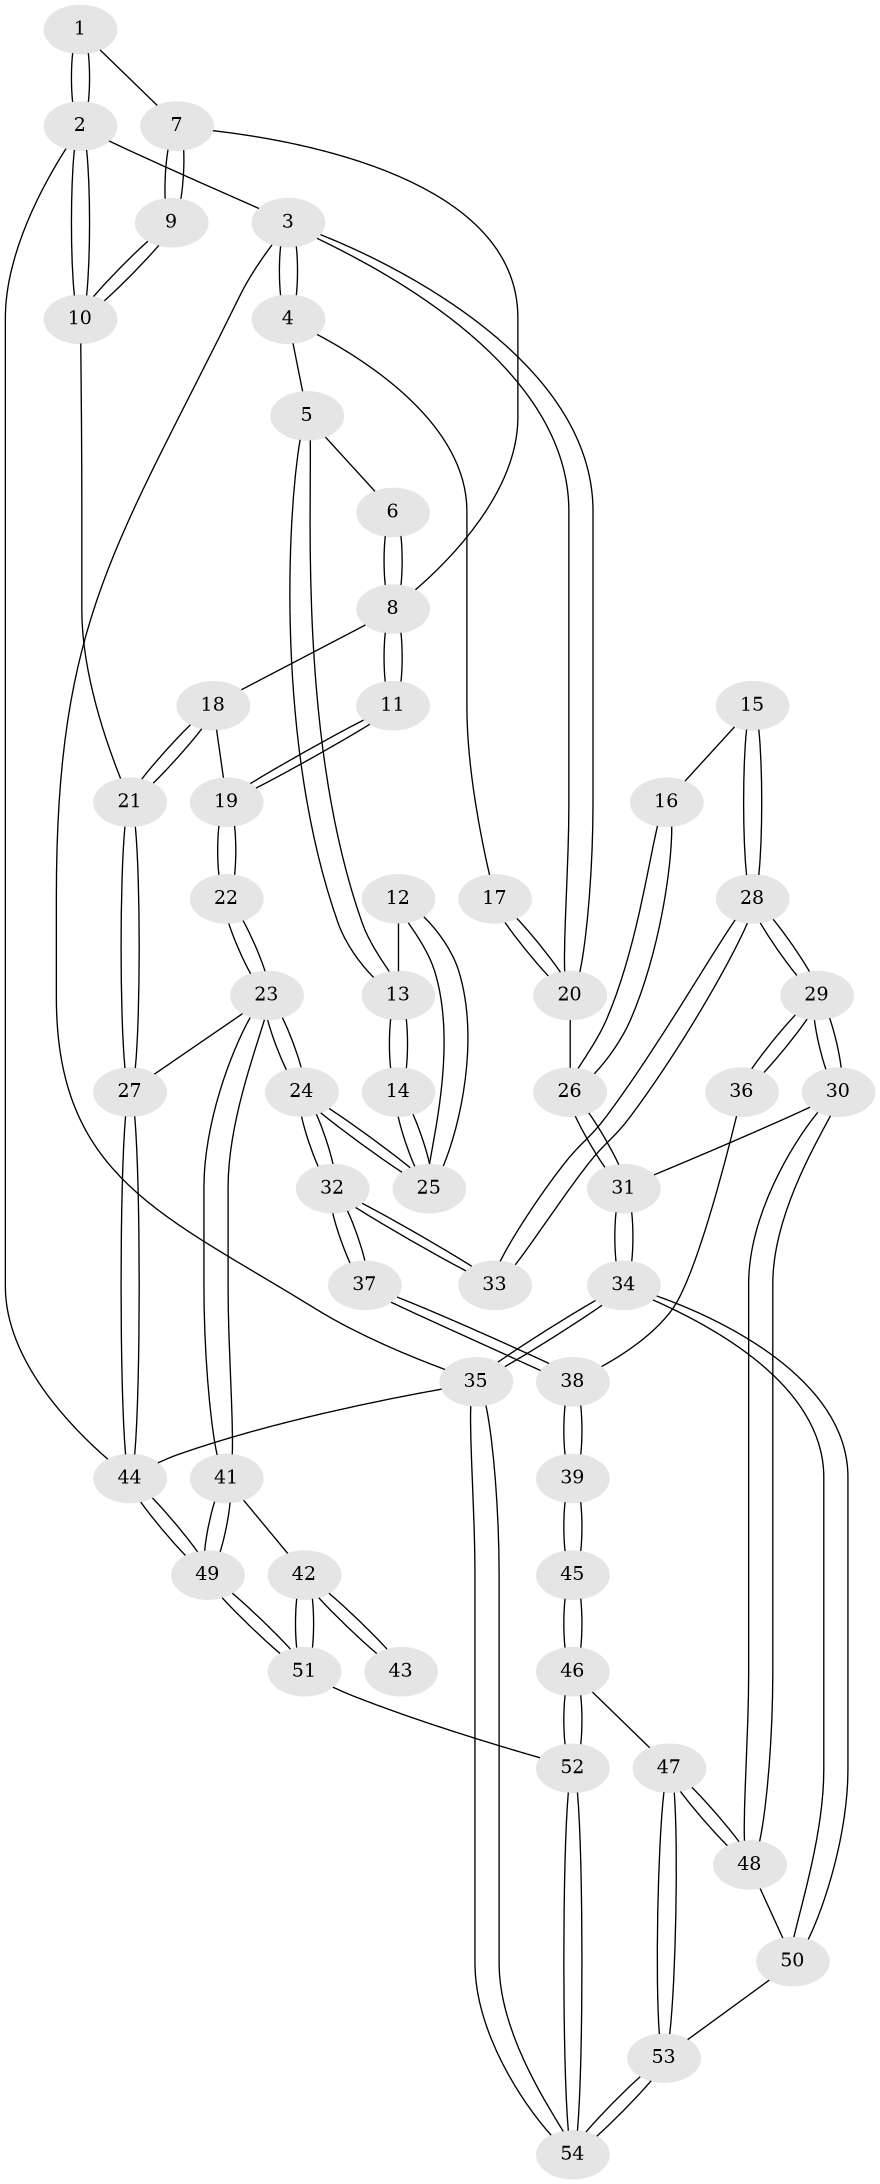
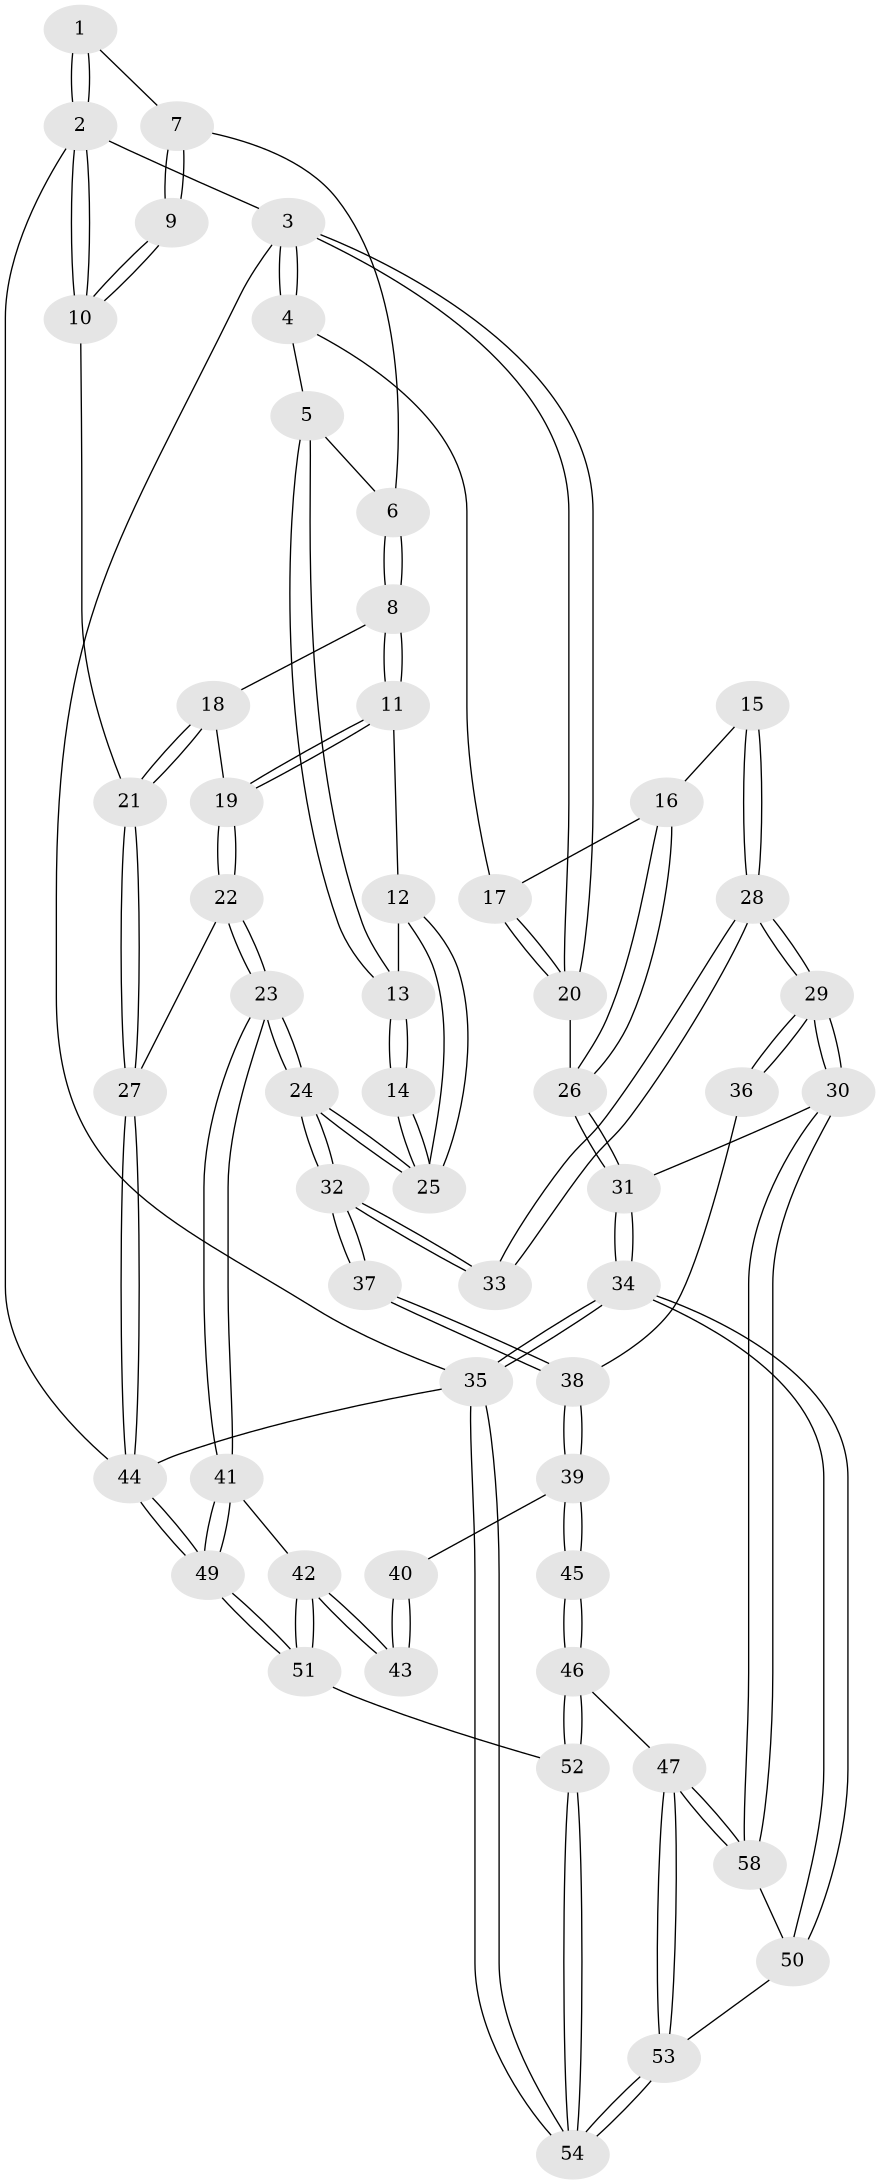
(510, 278) -> (380, 290)
none -> (396, 802)
none -> (581, 851)
(198, 1044) -> (179, 995)
none -> (401, 1575)
(750, 1865) -> (750, 1865)
